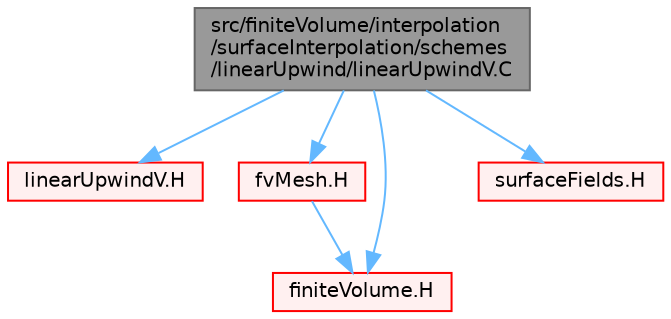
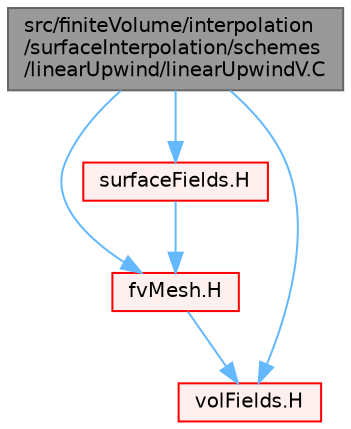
(105, 182) -> none
none -> (176, 227)
(362, 292) -> (250, 402)
